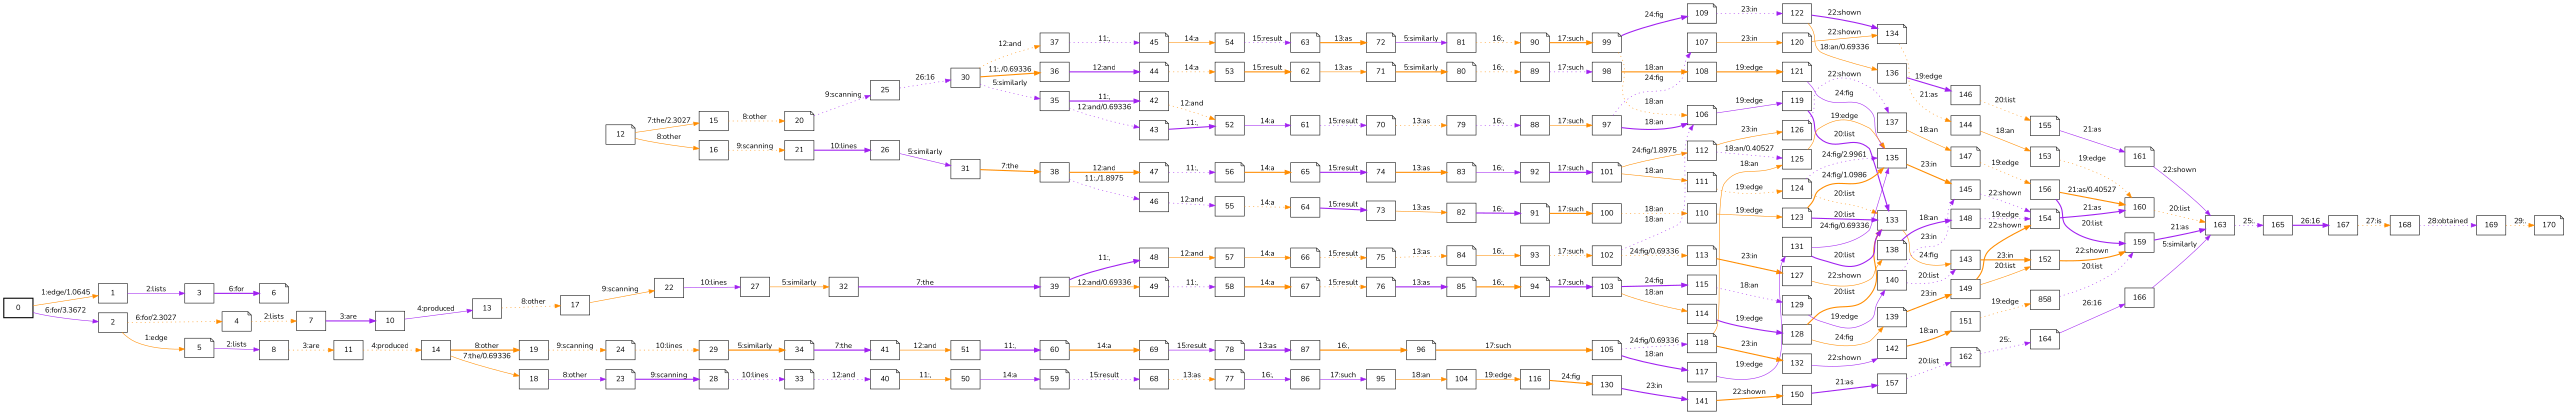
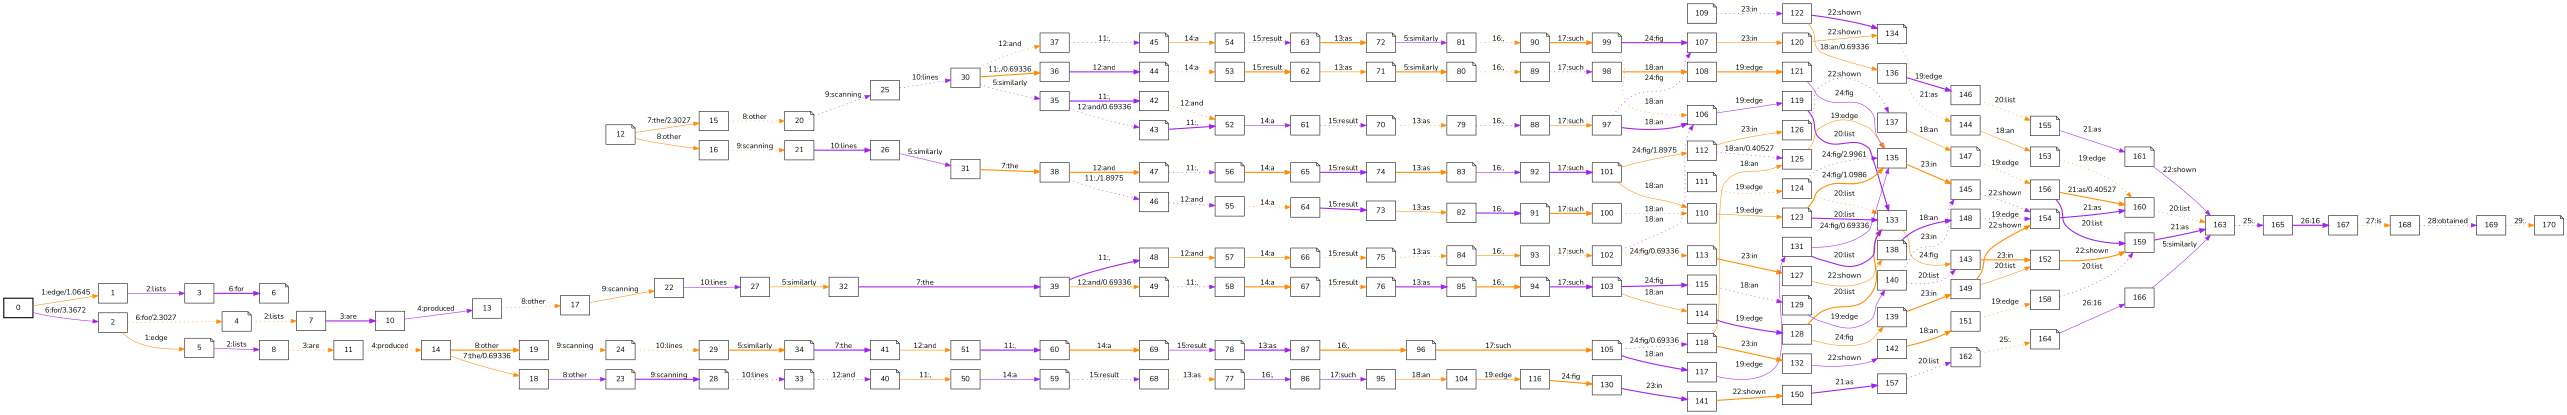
(1651, 25) -> (1651, 43)
(925, 78) -> (925, 78)
(1651, 177) -> (1648, 198)
(2045, 300) -> (2045, 300)
(2003, 349) -> (2003, 349)
